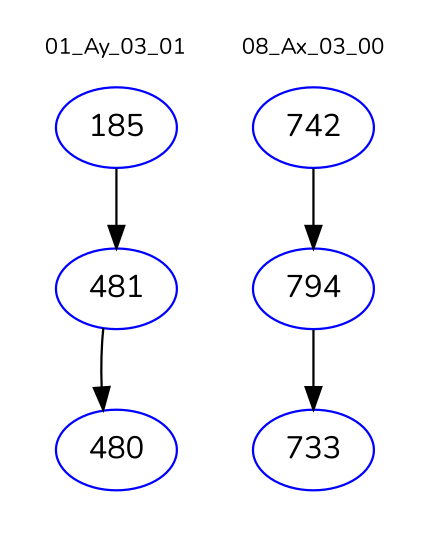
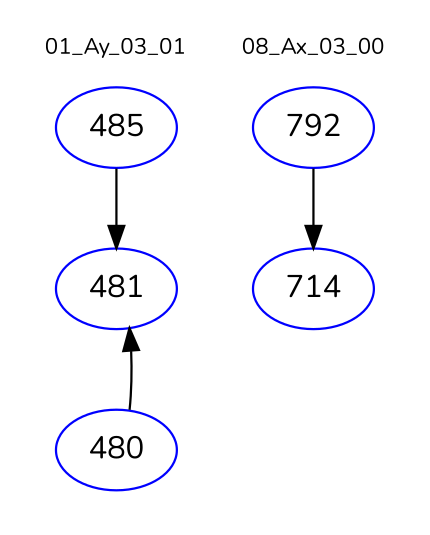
(116, 128) -> (116, 128)
(313, 128) -> (313, 128)
(313, 289) -> (313, 289)
(101, 358) -> (131, 380)
(313, 450) -> none
